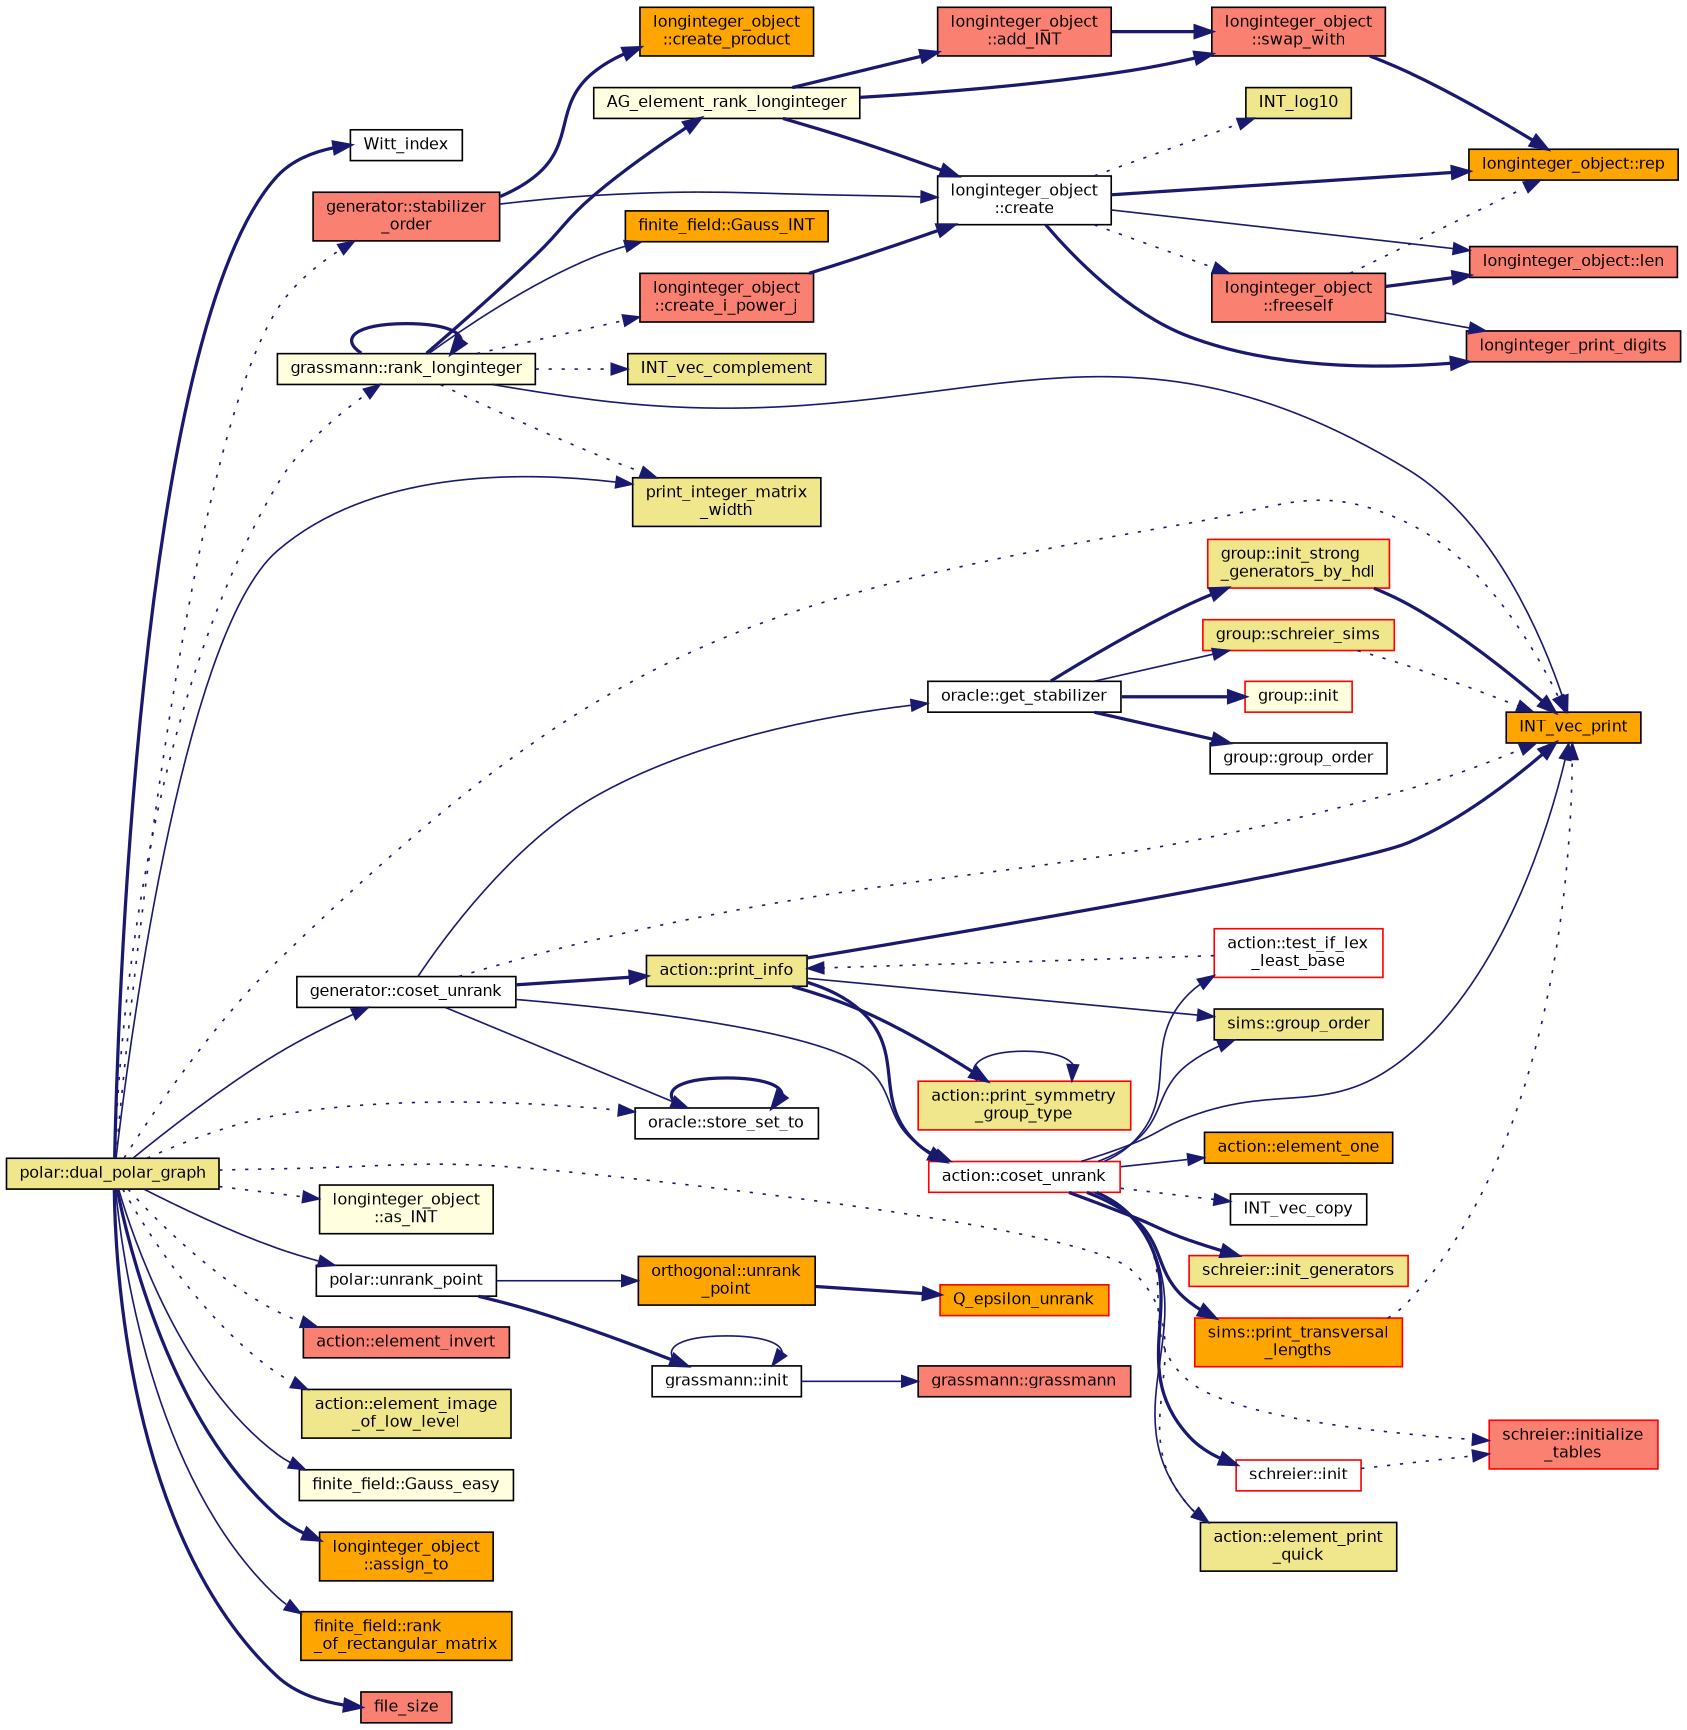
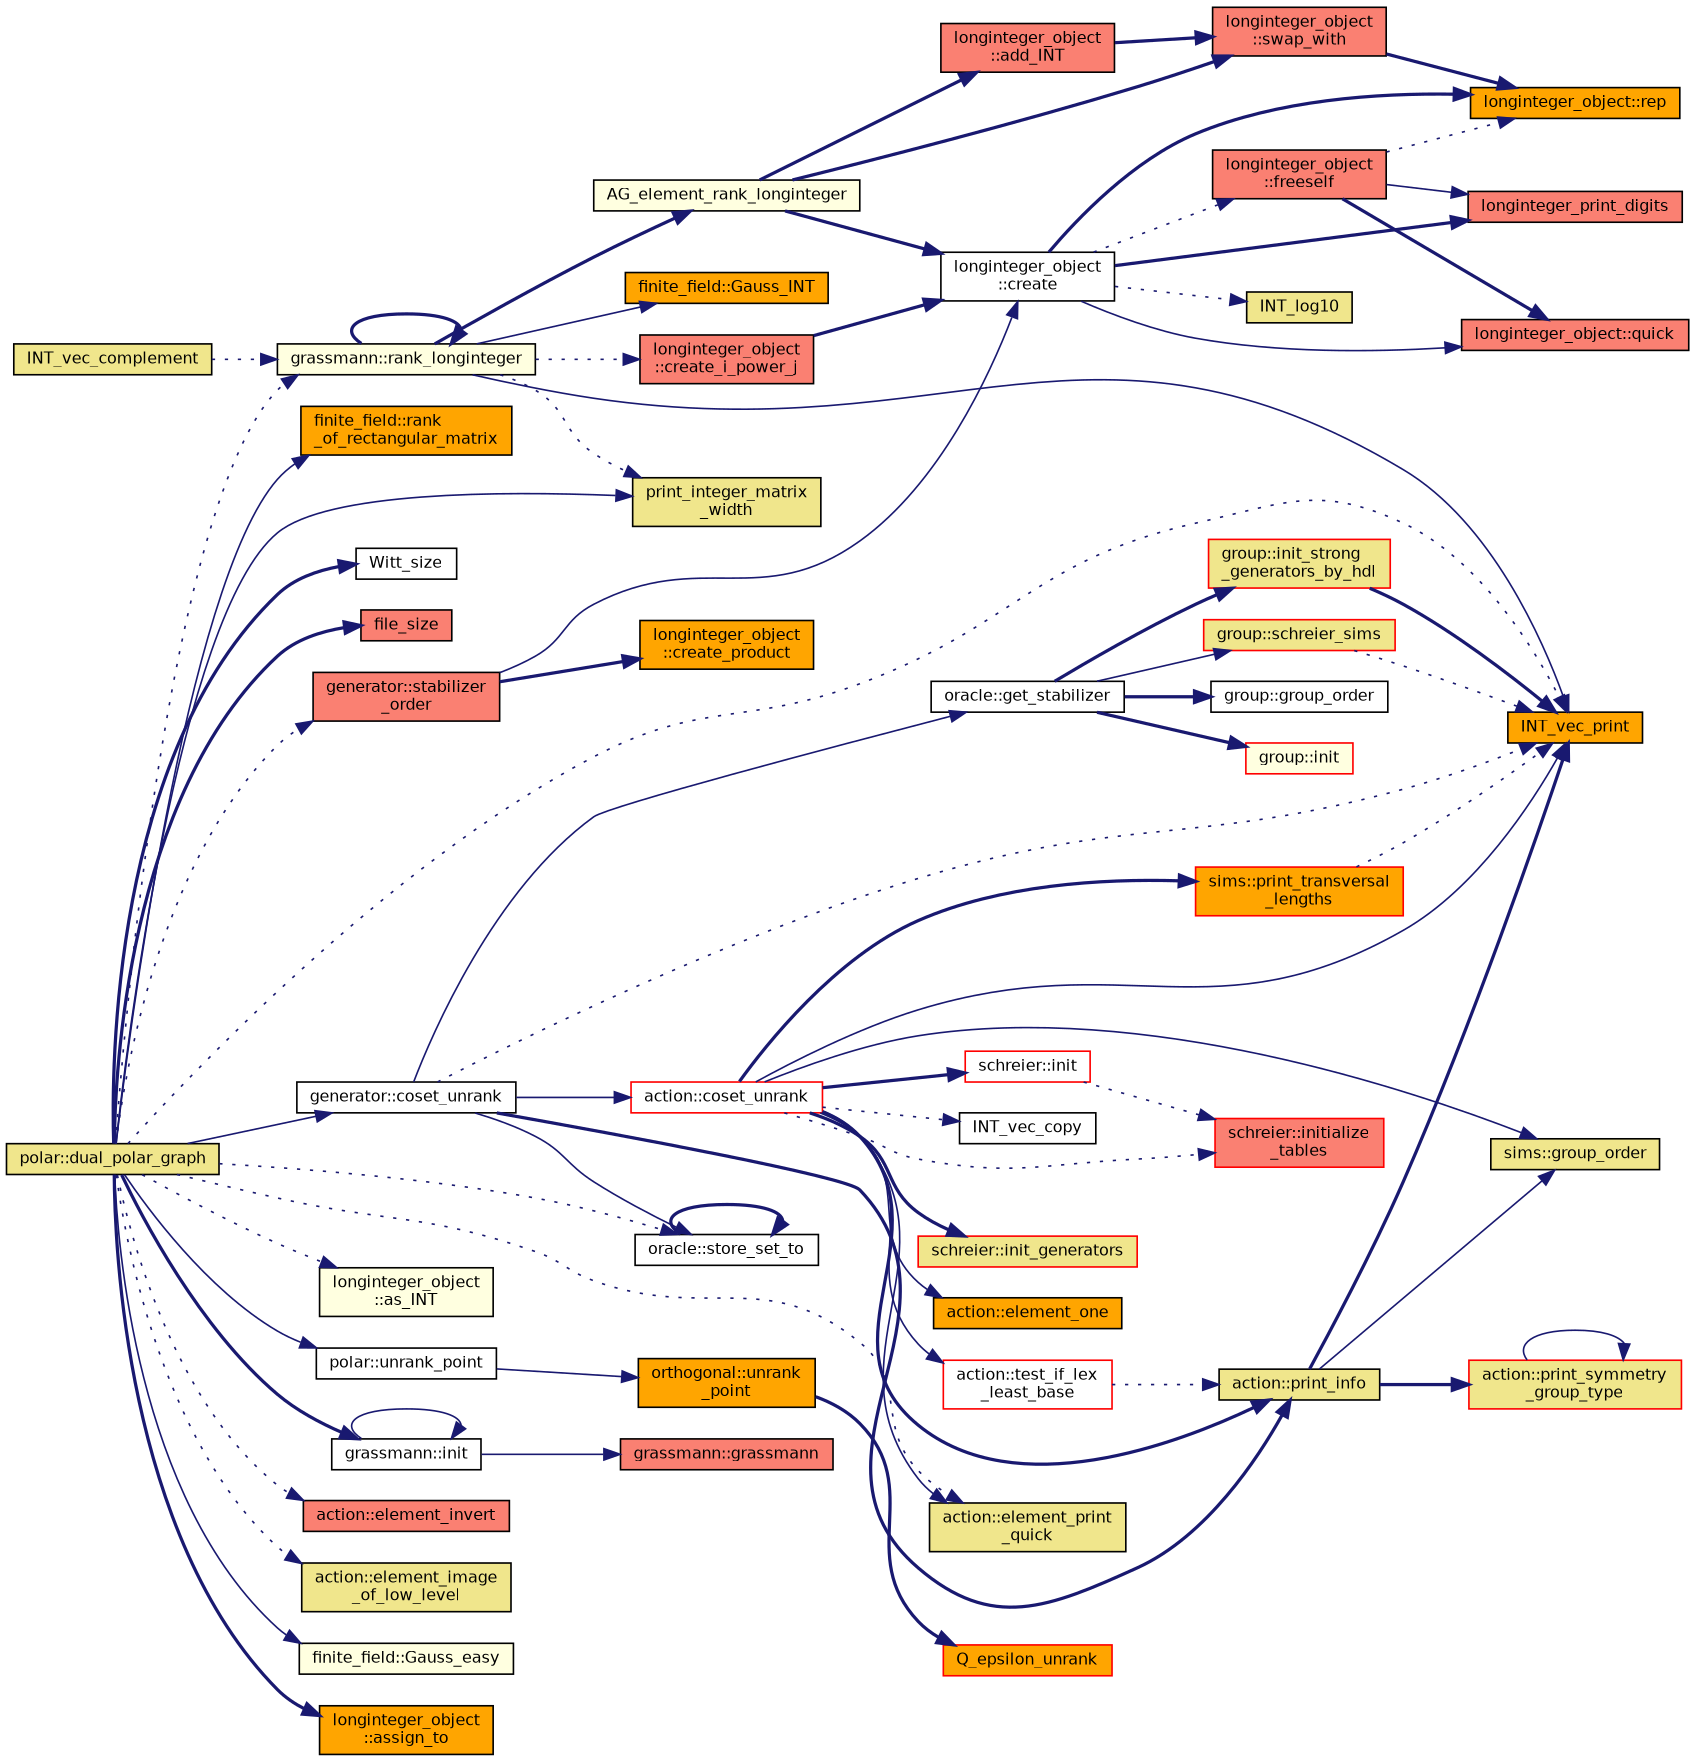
(406, 145) -> (406, 564)
(1574, 262) -> (1575, 335)
(573, 369) -> (236, 359)
(886, 1056) -> (918, 1425)
(576, 1325) -> (211, 1323)
